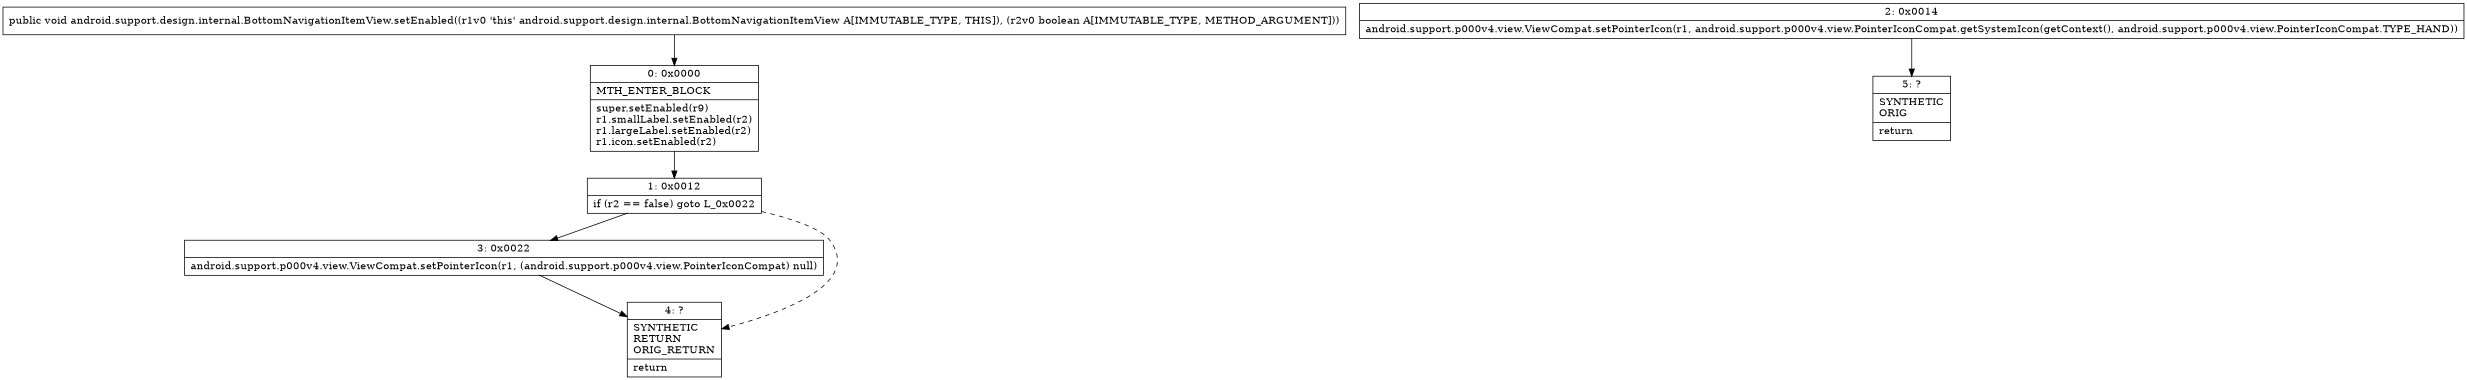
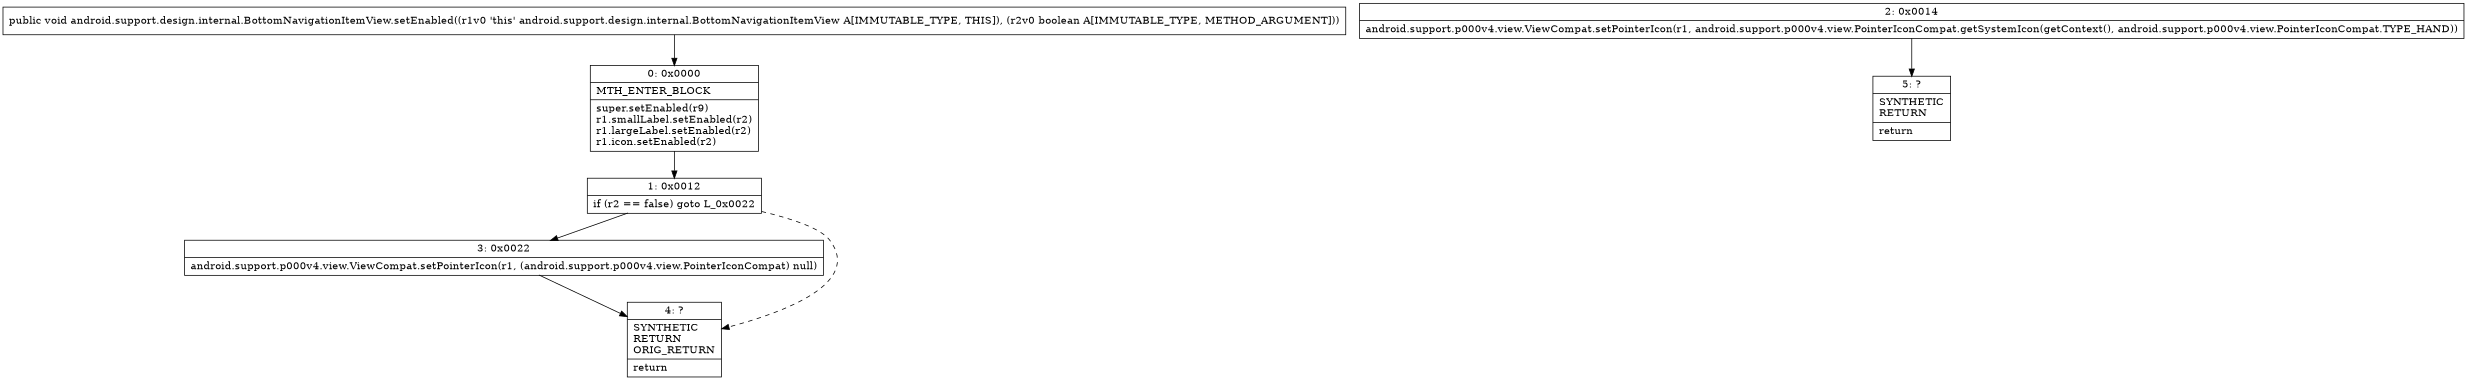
(1893, 113) -> (1903, 113)
